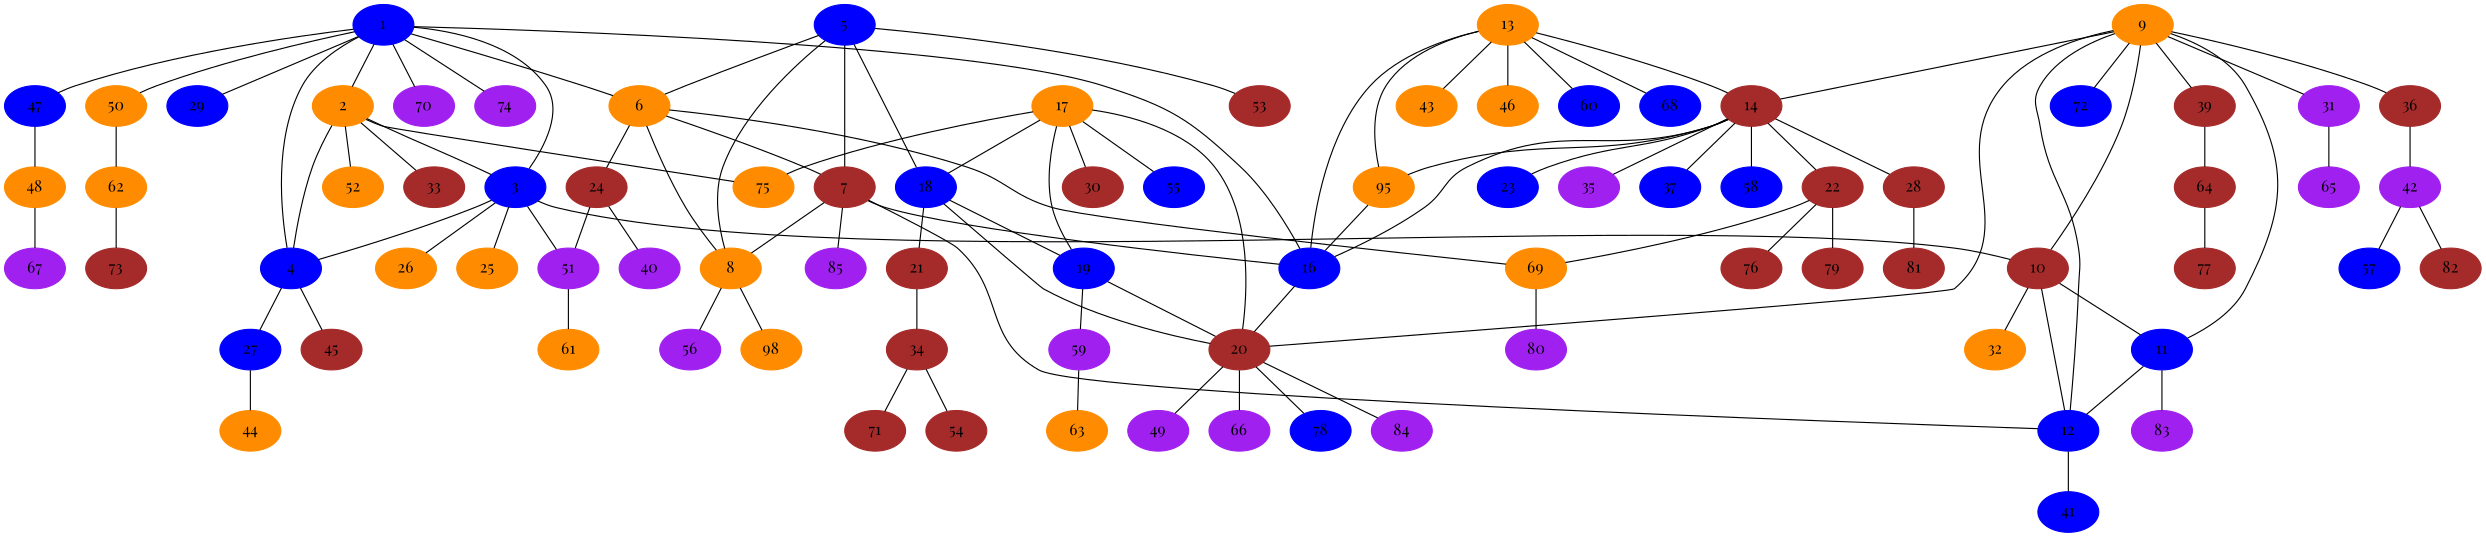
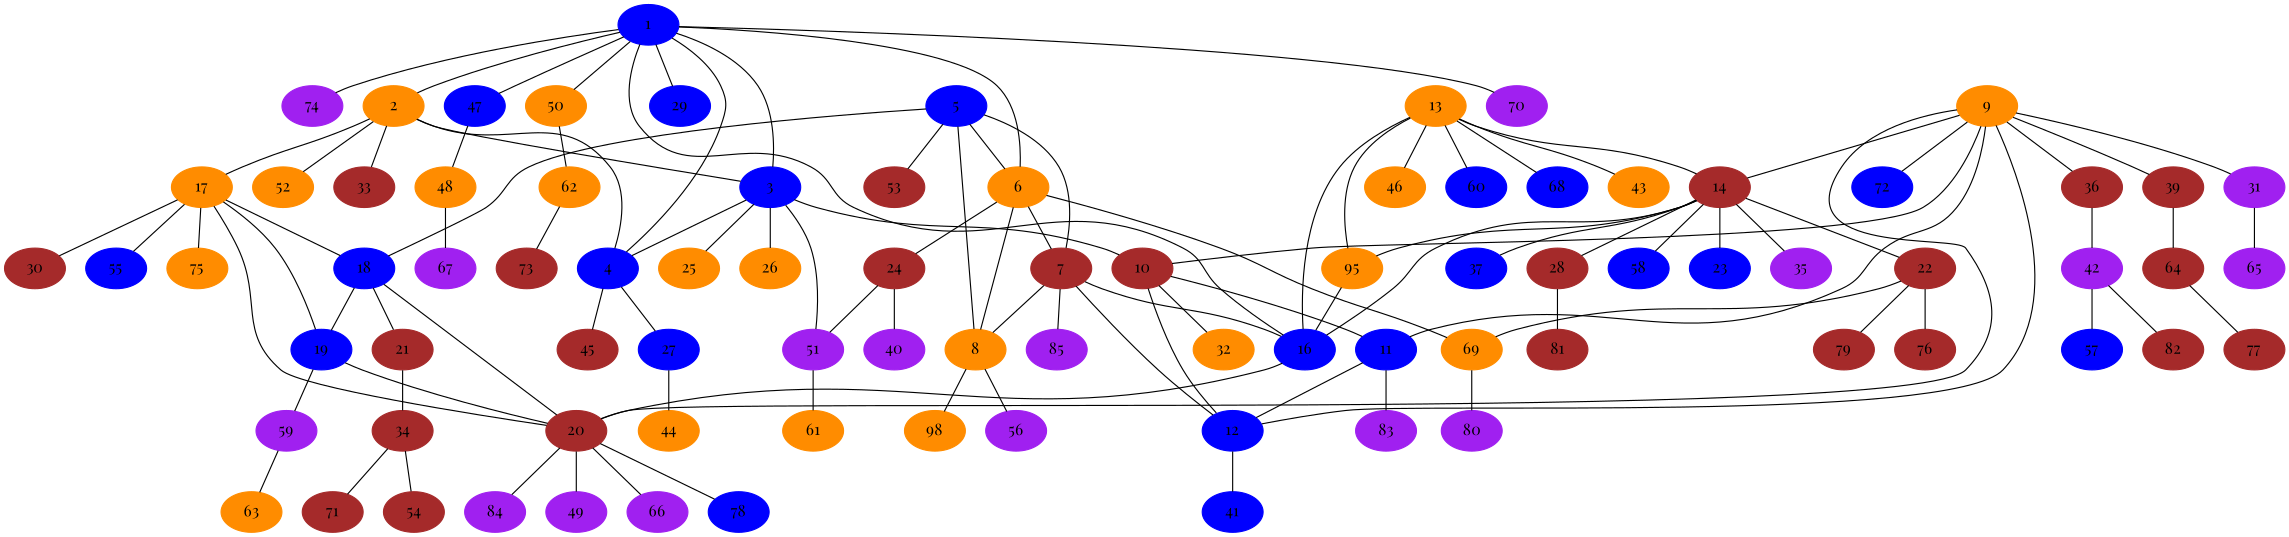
(549, 153) -> (298, 147)
